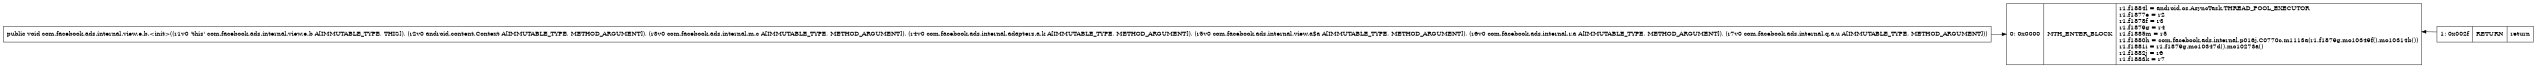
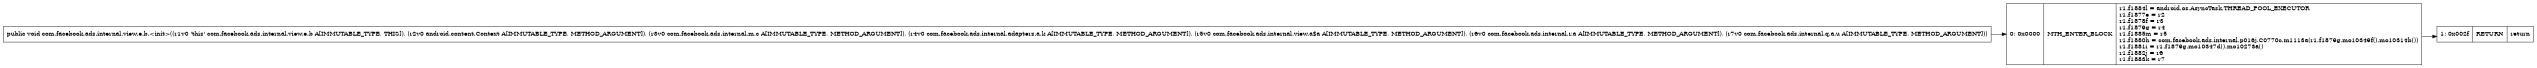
(2431, 32) -> (2427, 37)
